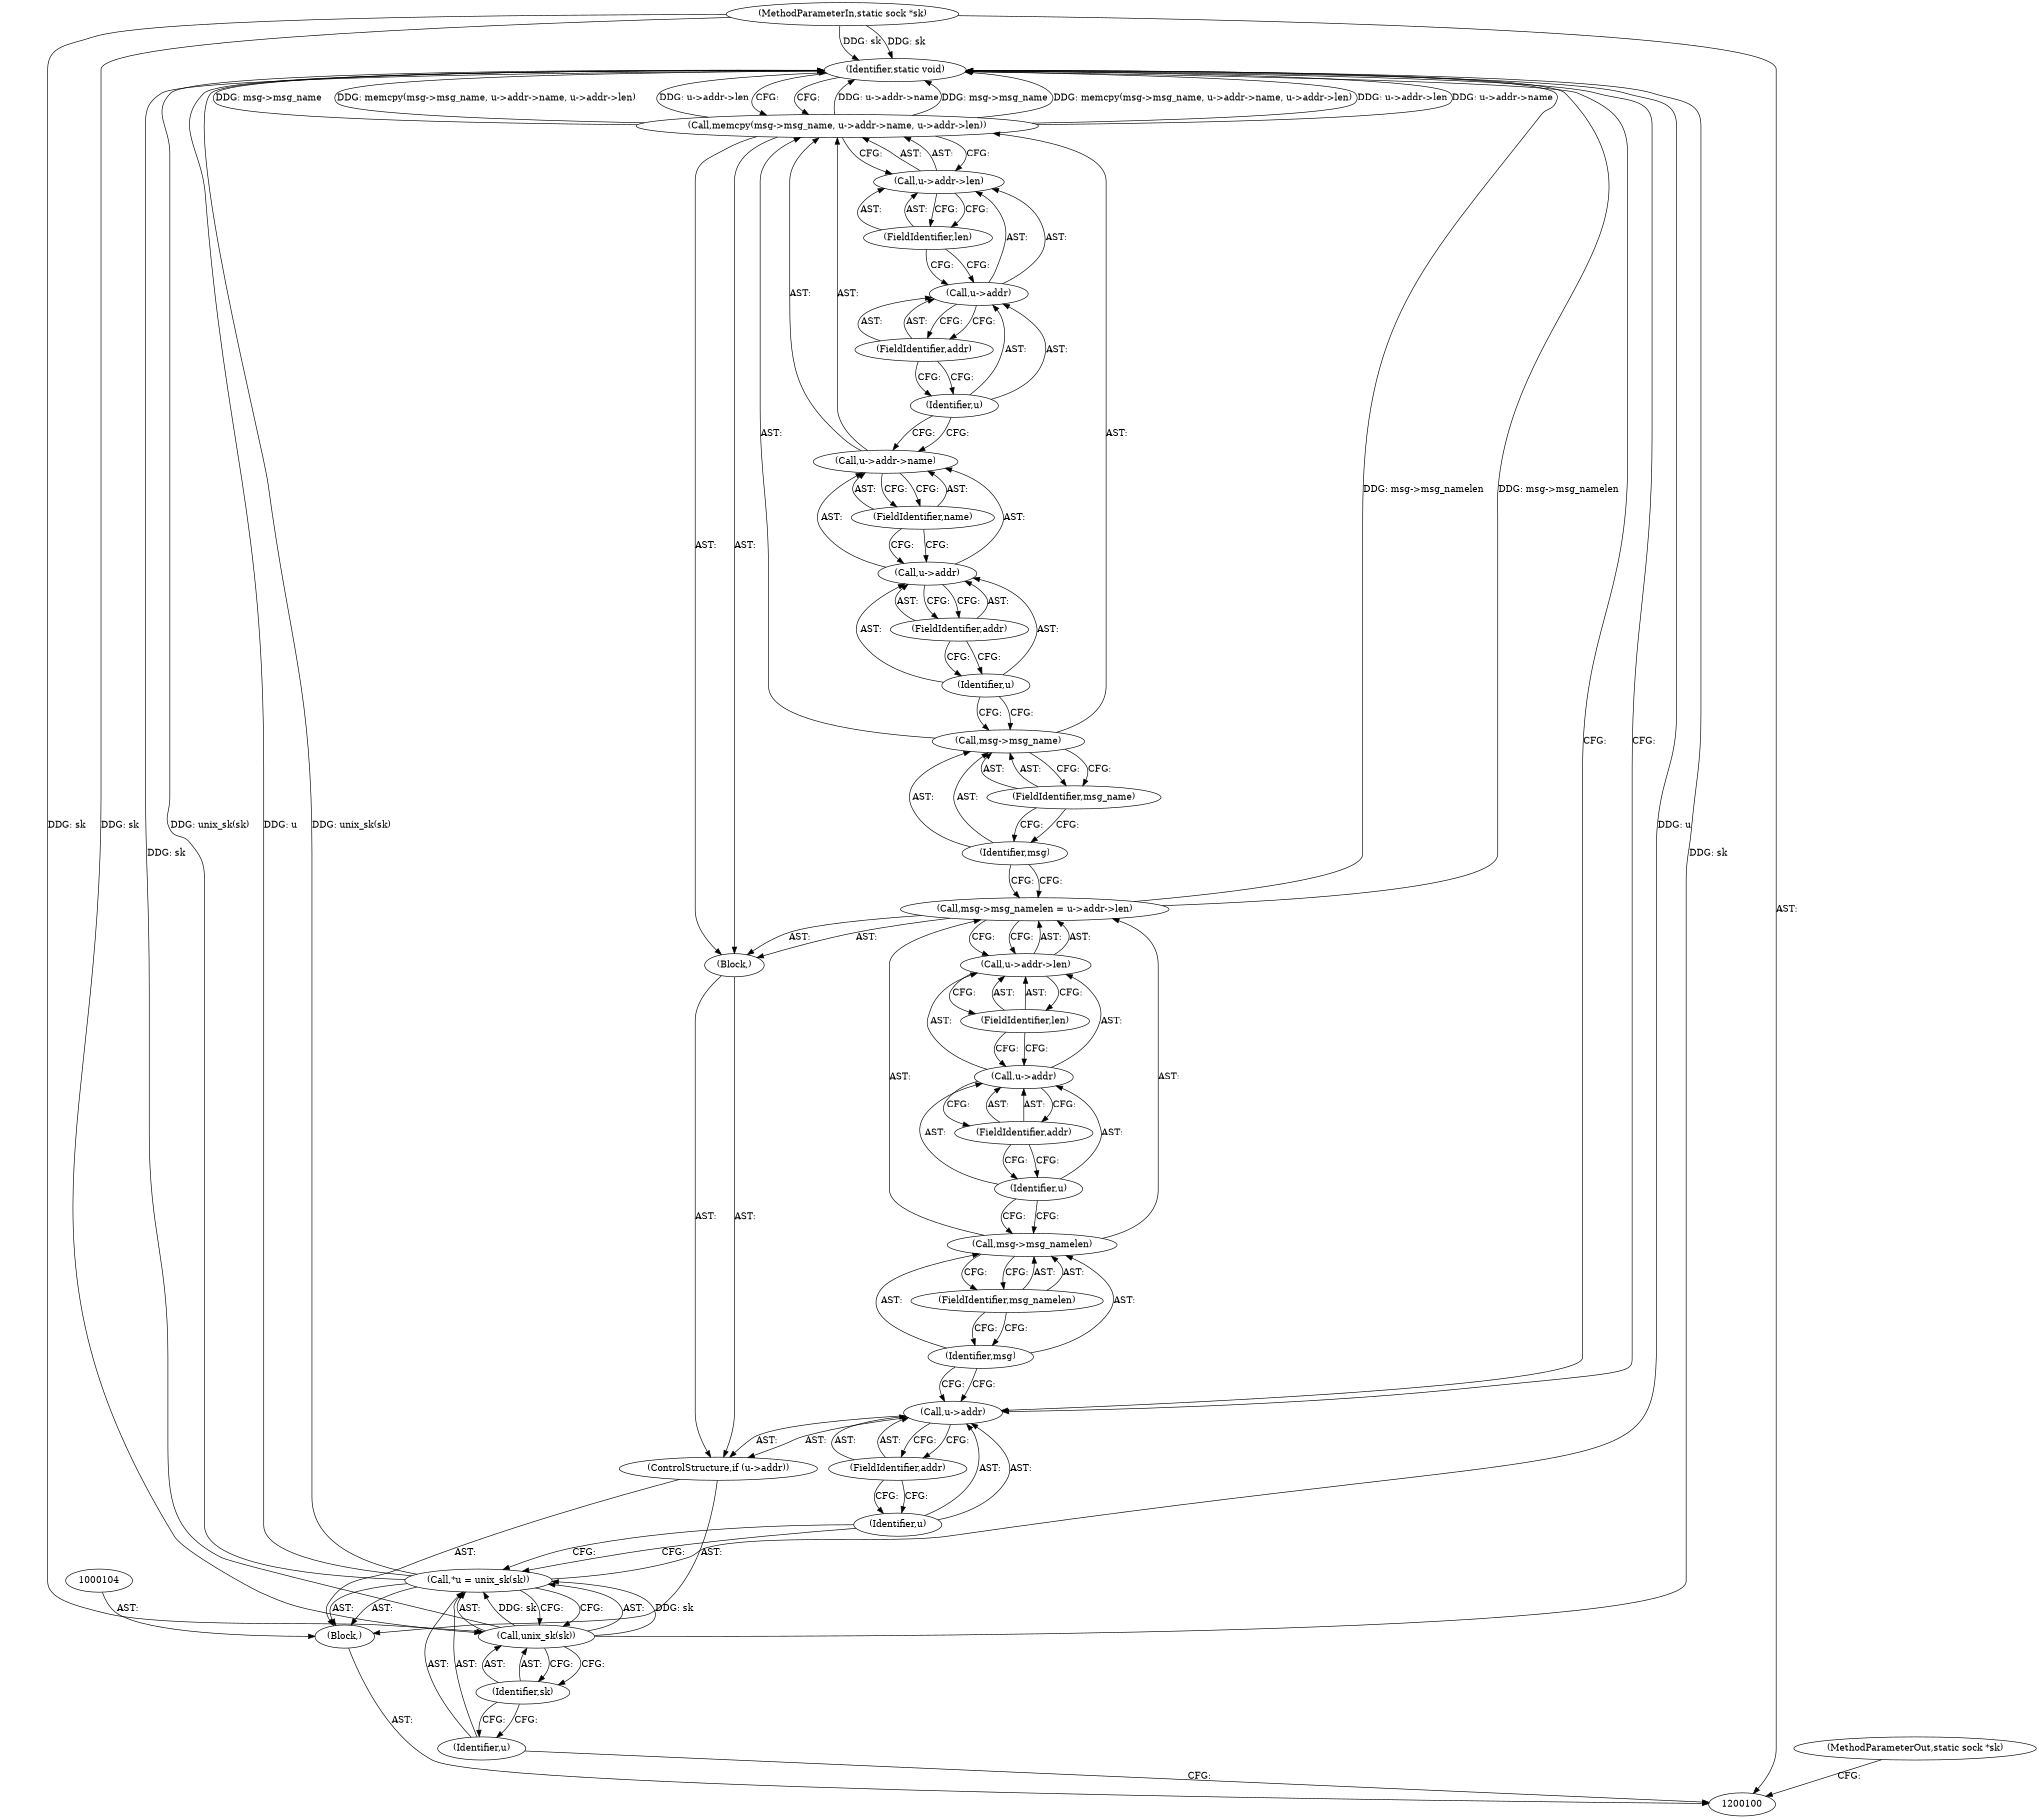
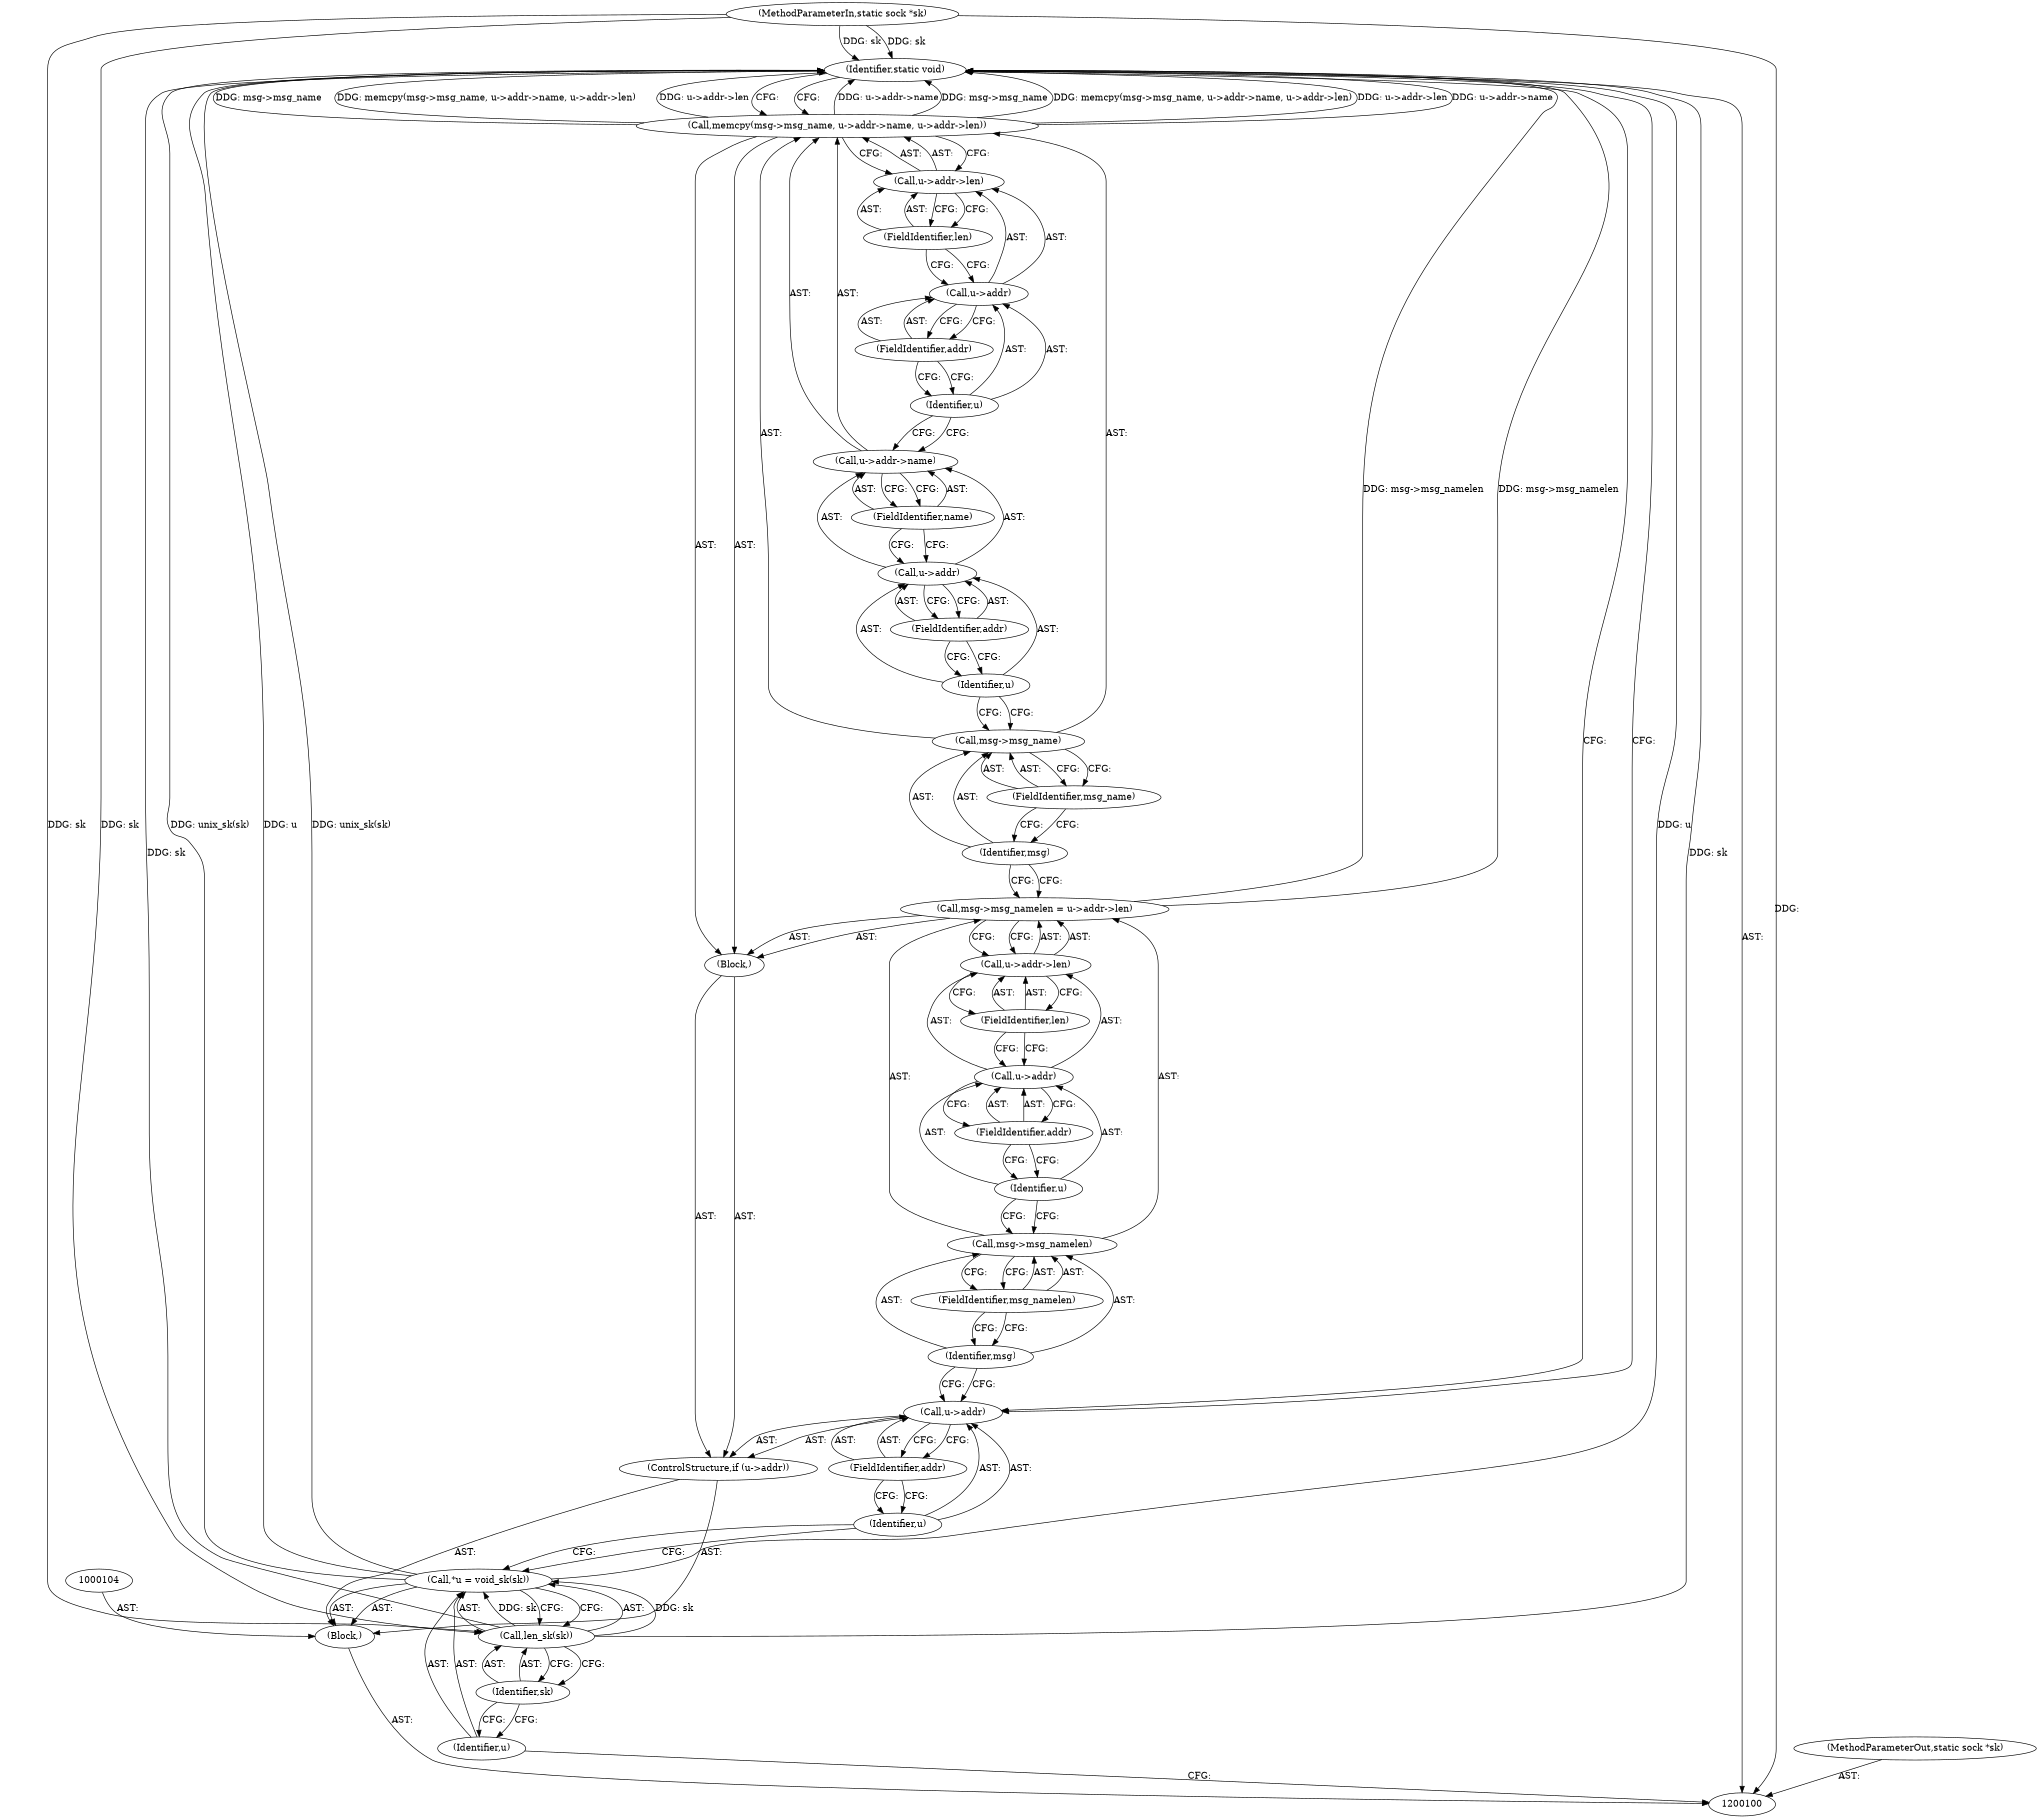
none -> (1742, 560)
(1788, 909) -> (1788, 909)
(478, 1581) -> (478, 1581)
(536, 1637) -> (536, 1637)
(1851, 1776) -> (1851, 1776)
